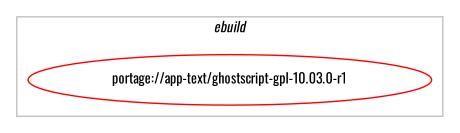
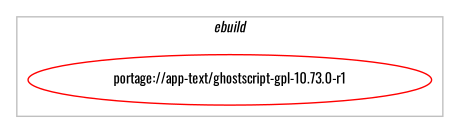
(230, 80) -> (230, 80)
